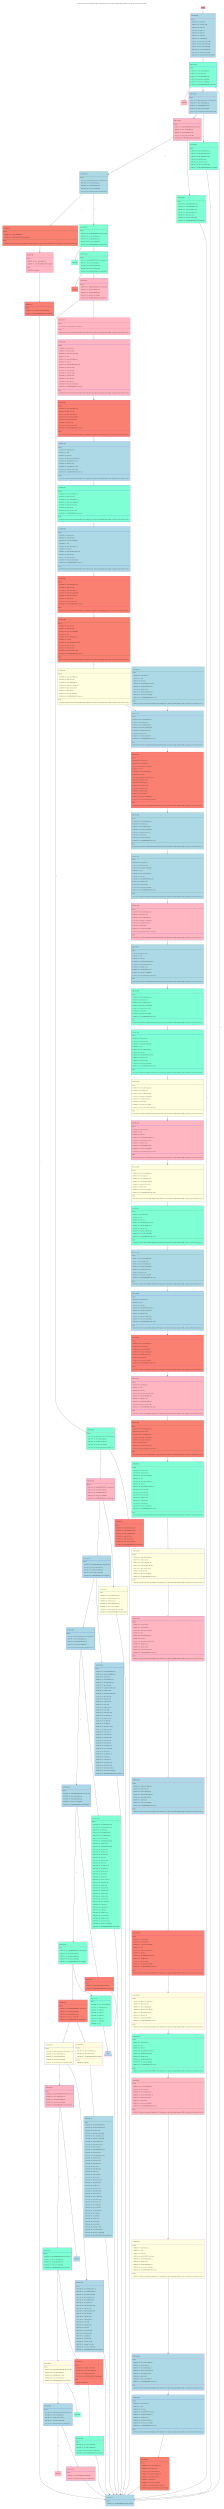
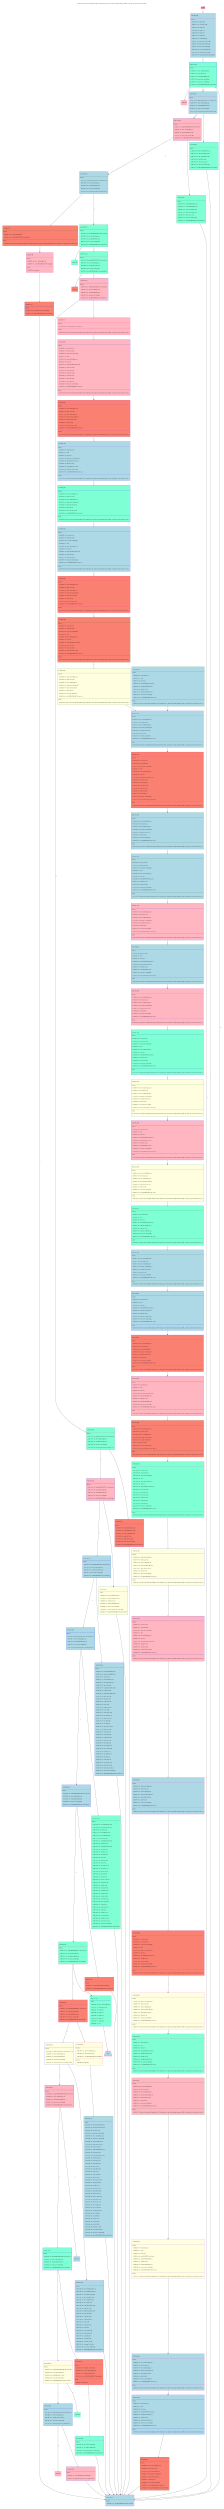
(167, 1007) -> (167, 1007)
